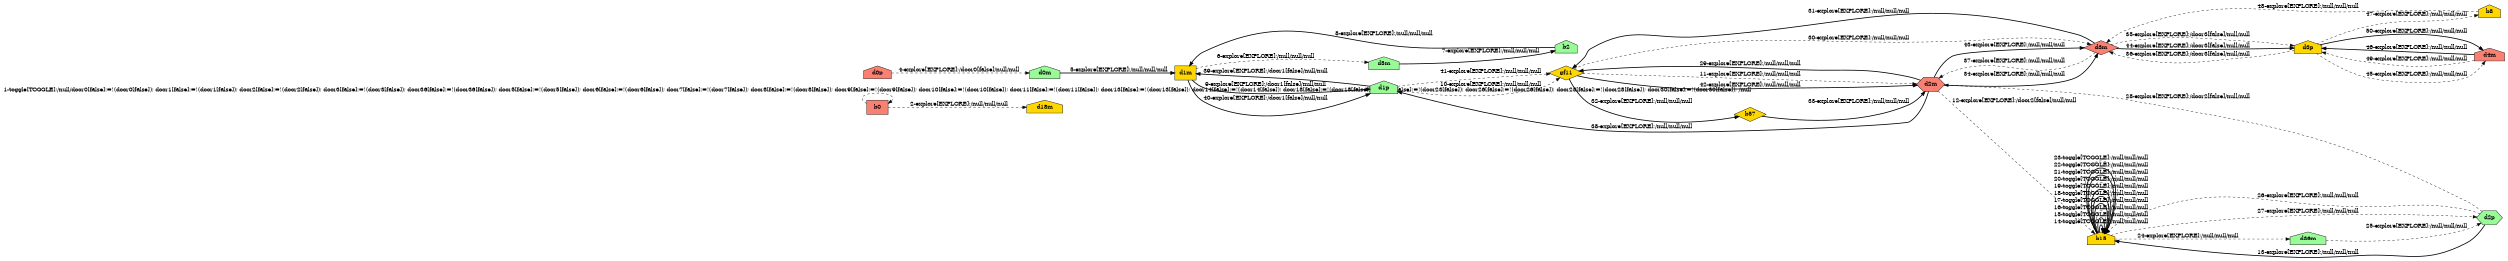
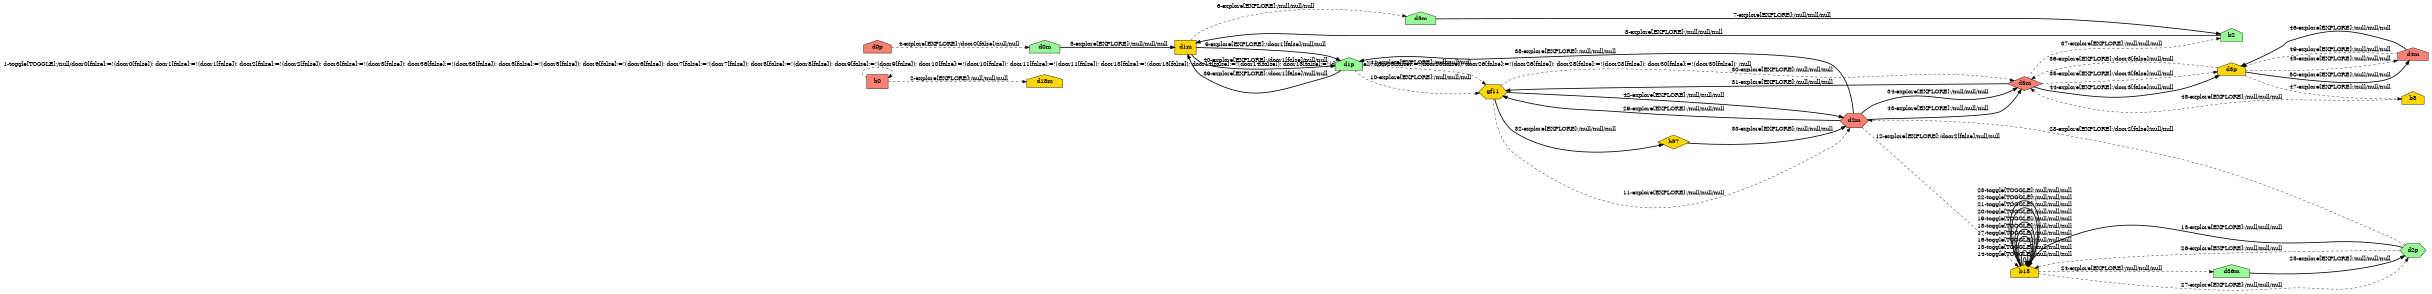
(2020, 69) -> (2117, 48)
(1566, 73) -> (1493, 92)
(2403, 240) -> (2326, 272)
